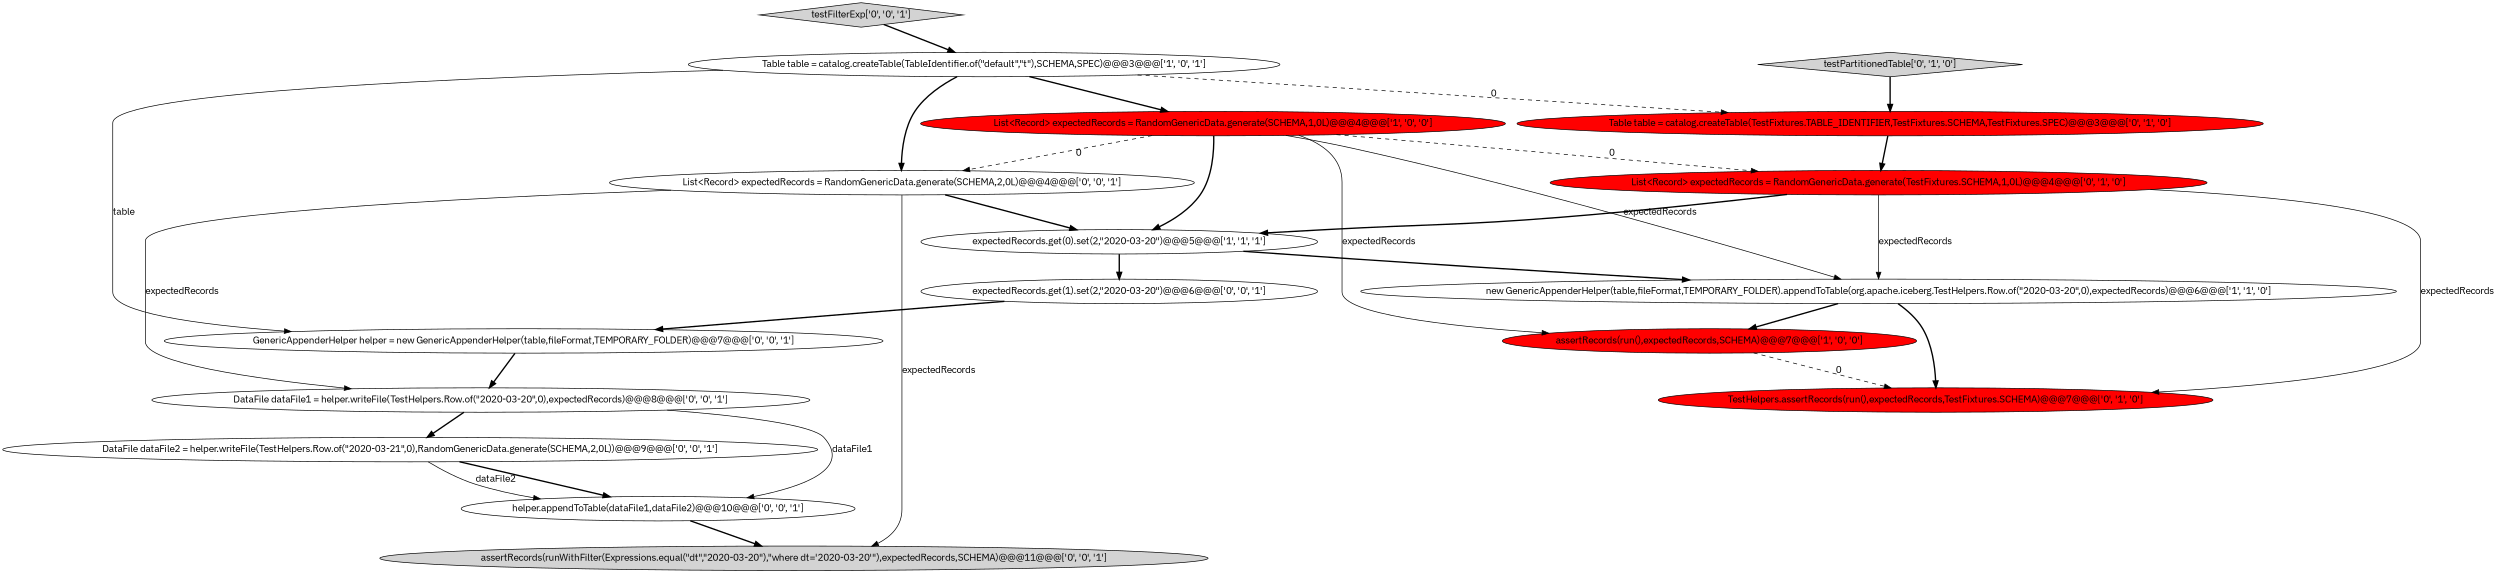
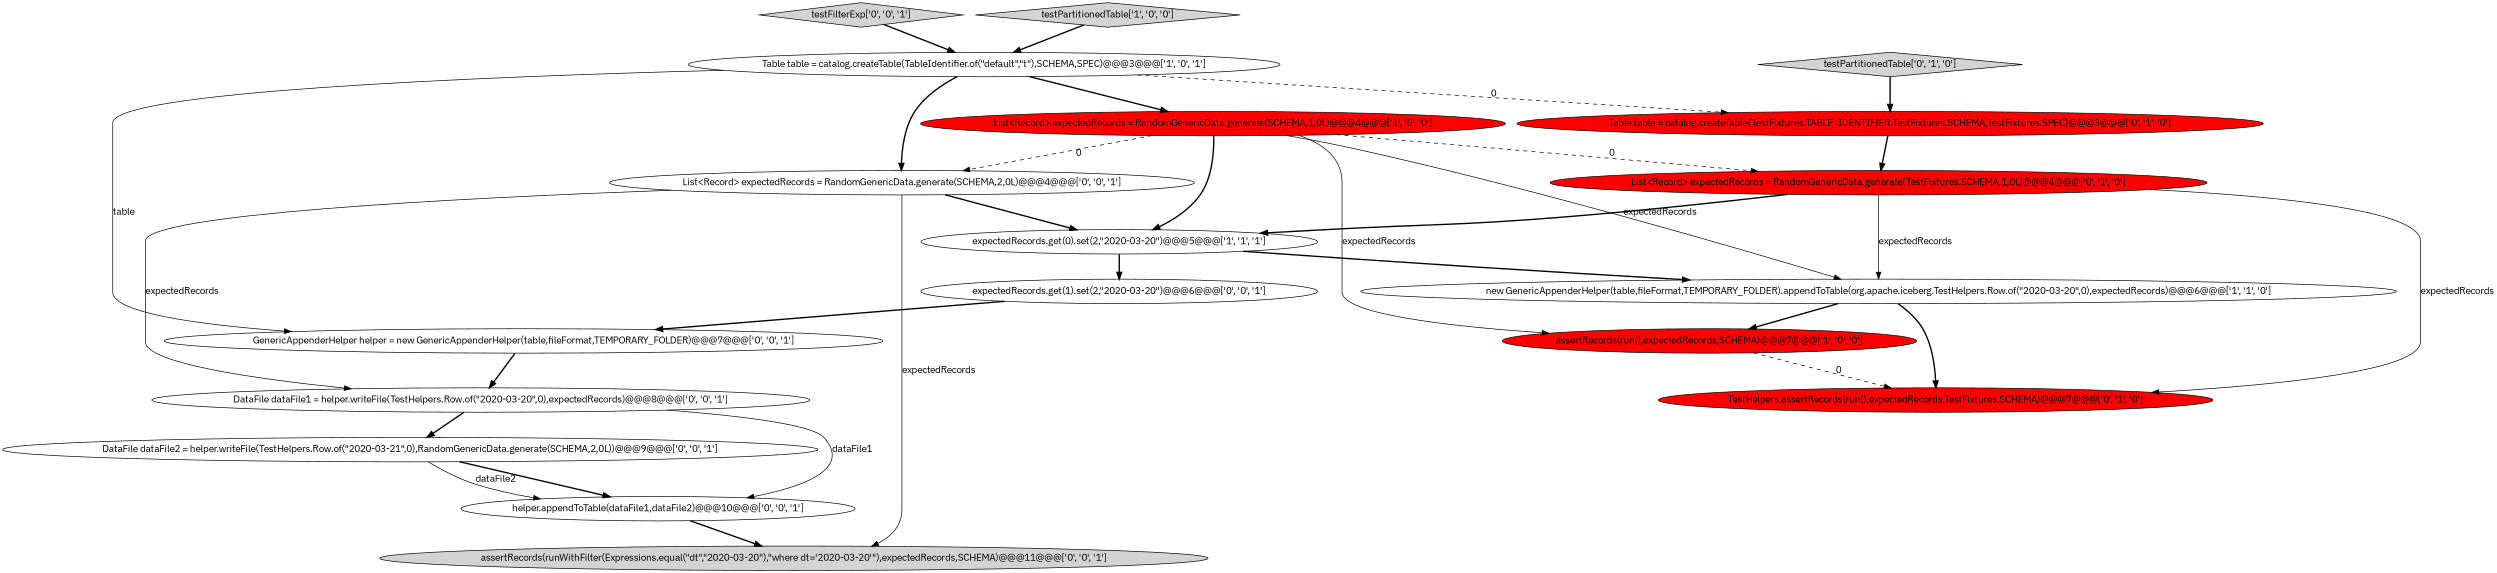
none -> (1108, 15)
